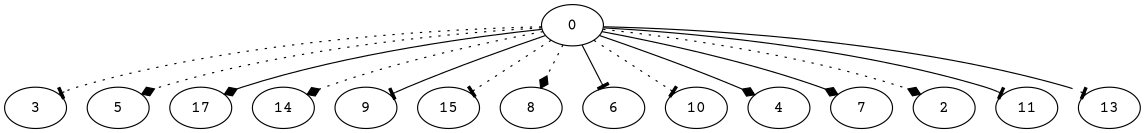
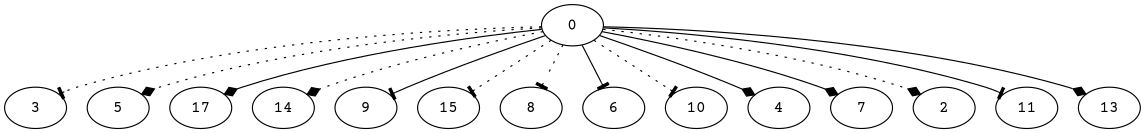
(840, 44) -> (840, 44)
(555, 60) -> (555, 60)
